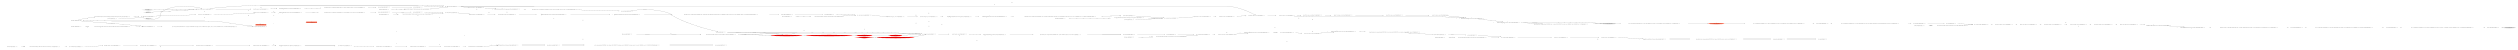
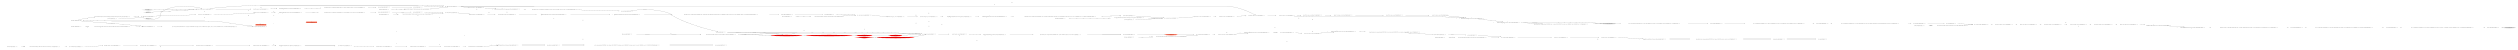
(1716, 24) -> (1716, 24)
(1171, 35) -> (1171, 35)
